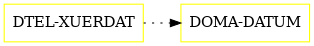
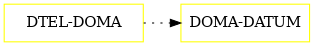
(74, 23) -> (74, 23)
